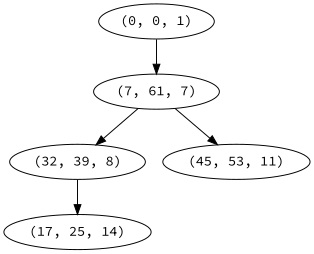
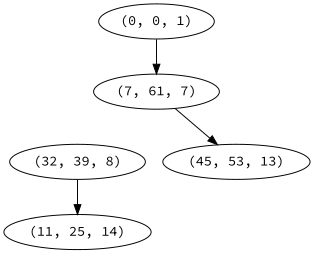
(121, 123) -> none
(236, 162) -> (236, 162)
(78, 232) -> (78, 232)
